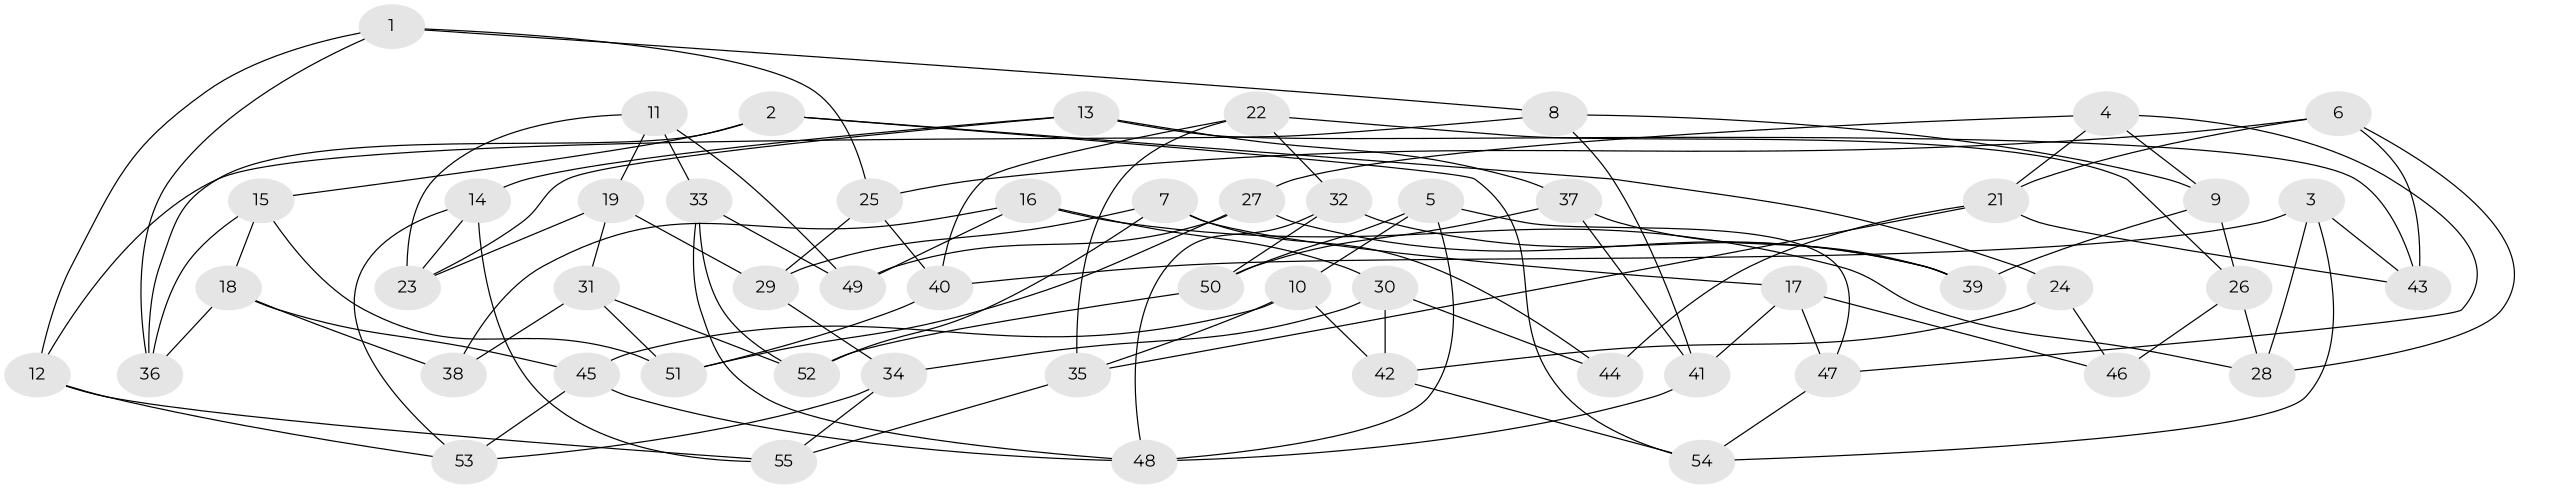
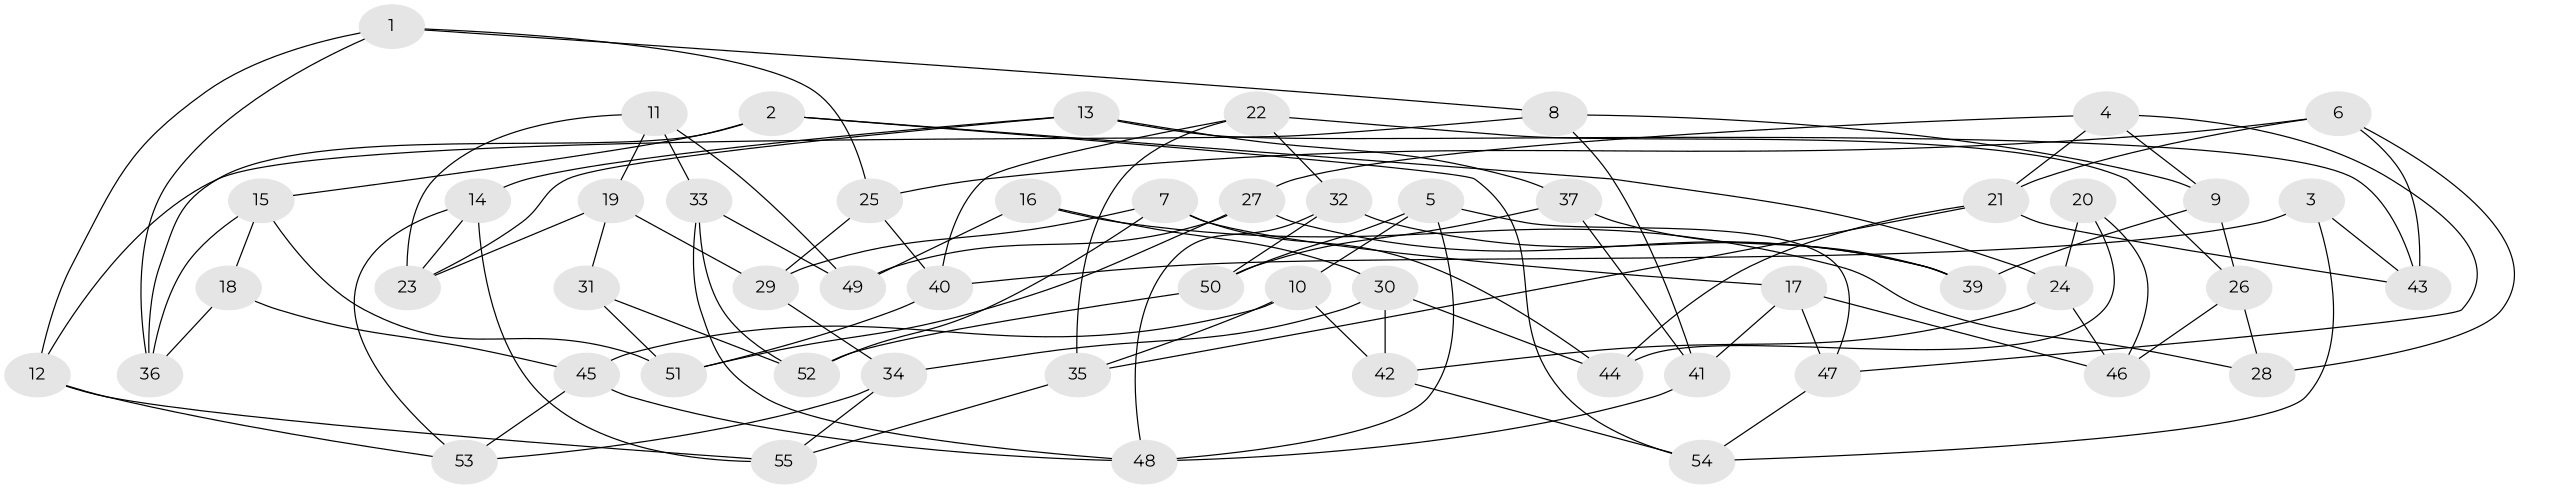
none -> (2083, 201)
(2289, 288) -> none
(454, 375) -> none
